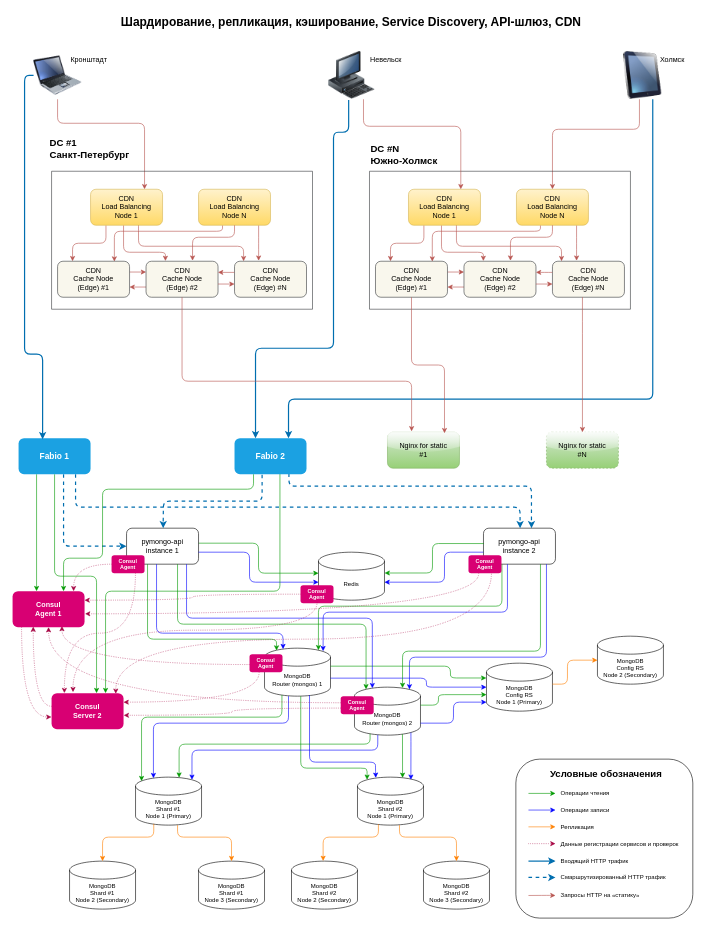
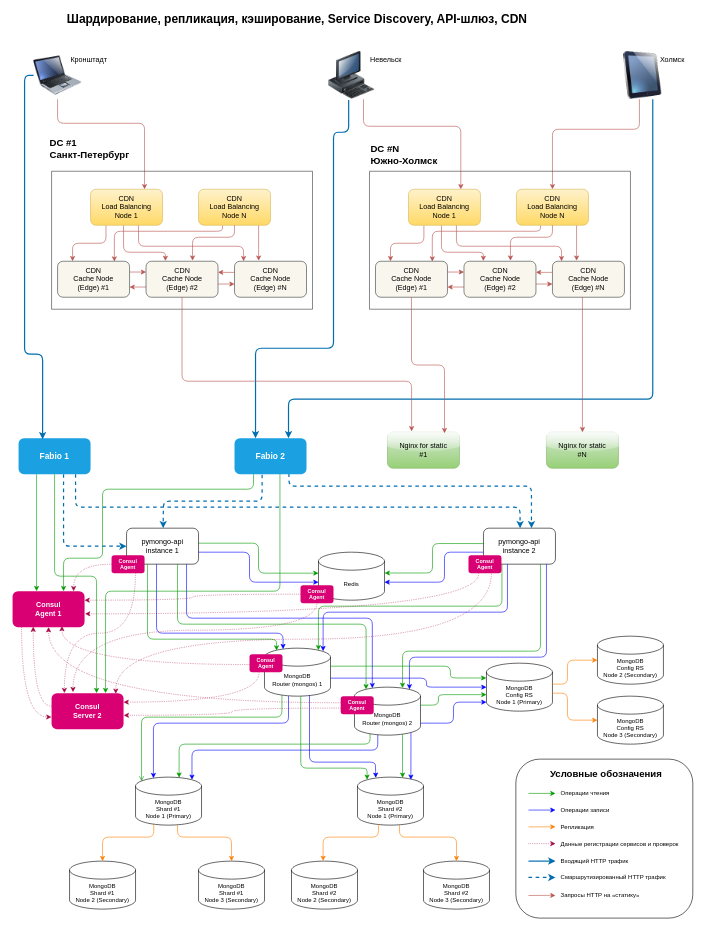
(351, 21) -> (297, 18)
(582, 450) -> (582, 450)
none -> (567, 706)
none -> (630, 720)
(141, 775) -> (141, 777)
